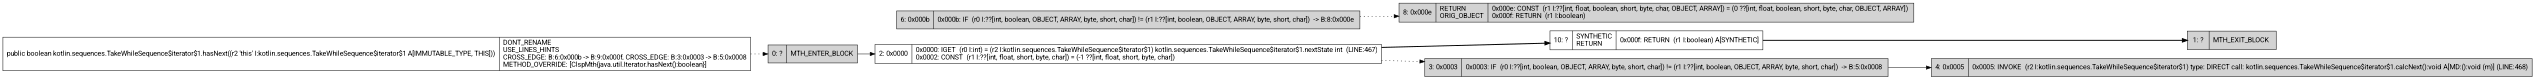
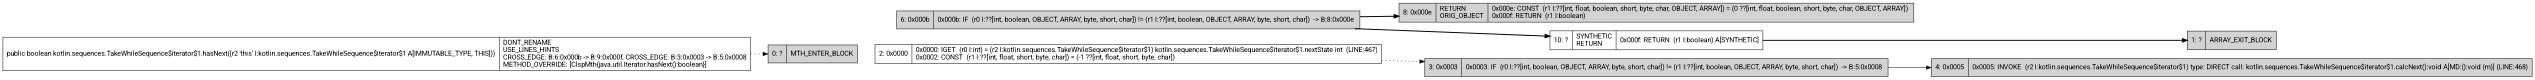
(1377, 16) -> (1377, 16)
(2241, 40) -> (2241, 40)
(1463, 45) -> (1450, 32)
(864, 54) -> none
